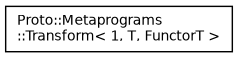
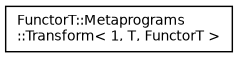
(119, 29) -> (119, 29)
